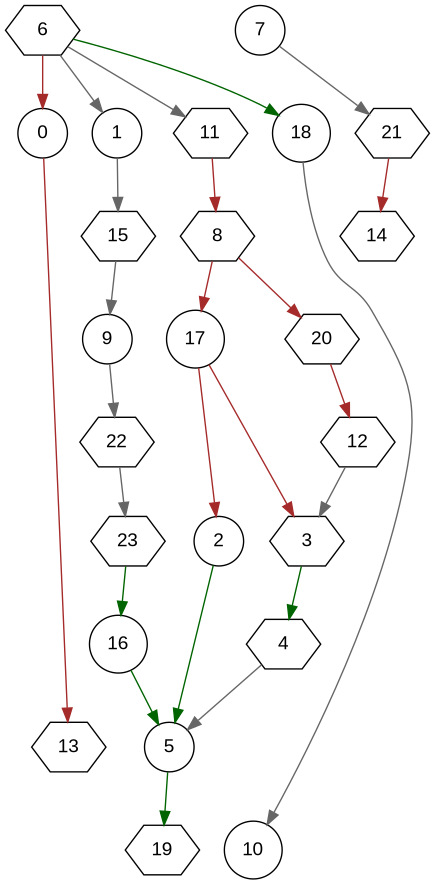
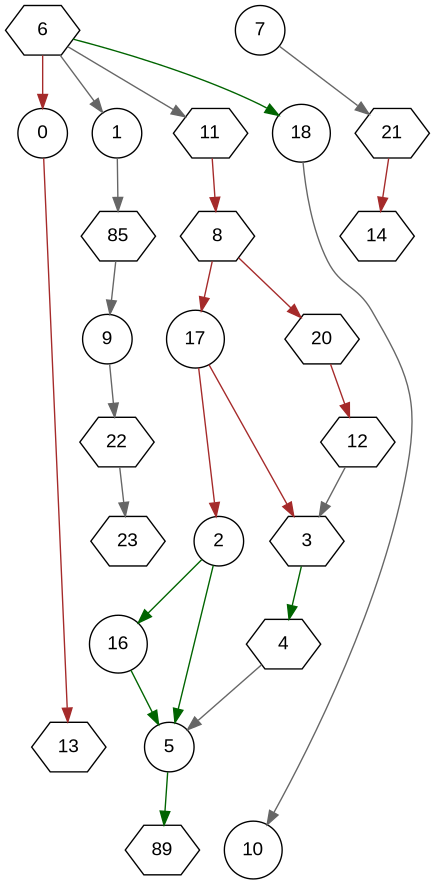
(118, 236) -> (118, 236)
(124, 584) -> (175, 586)
(162, 850) -> (162, 850)
